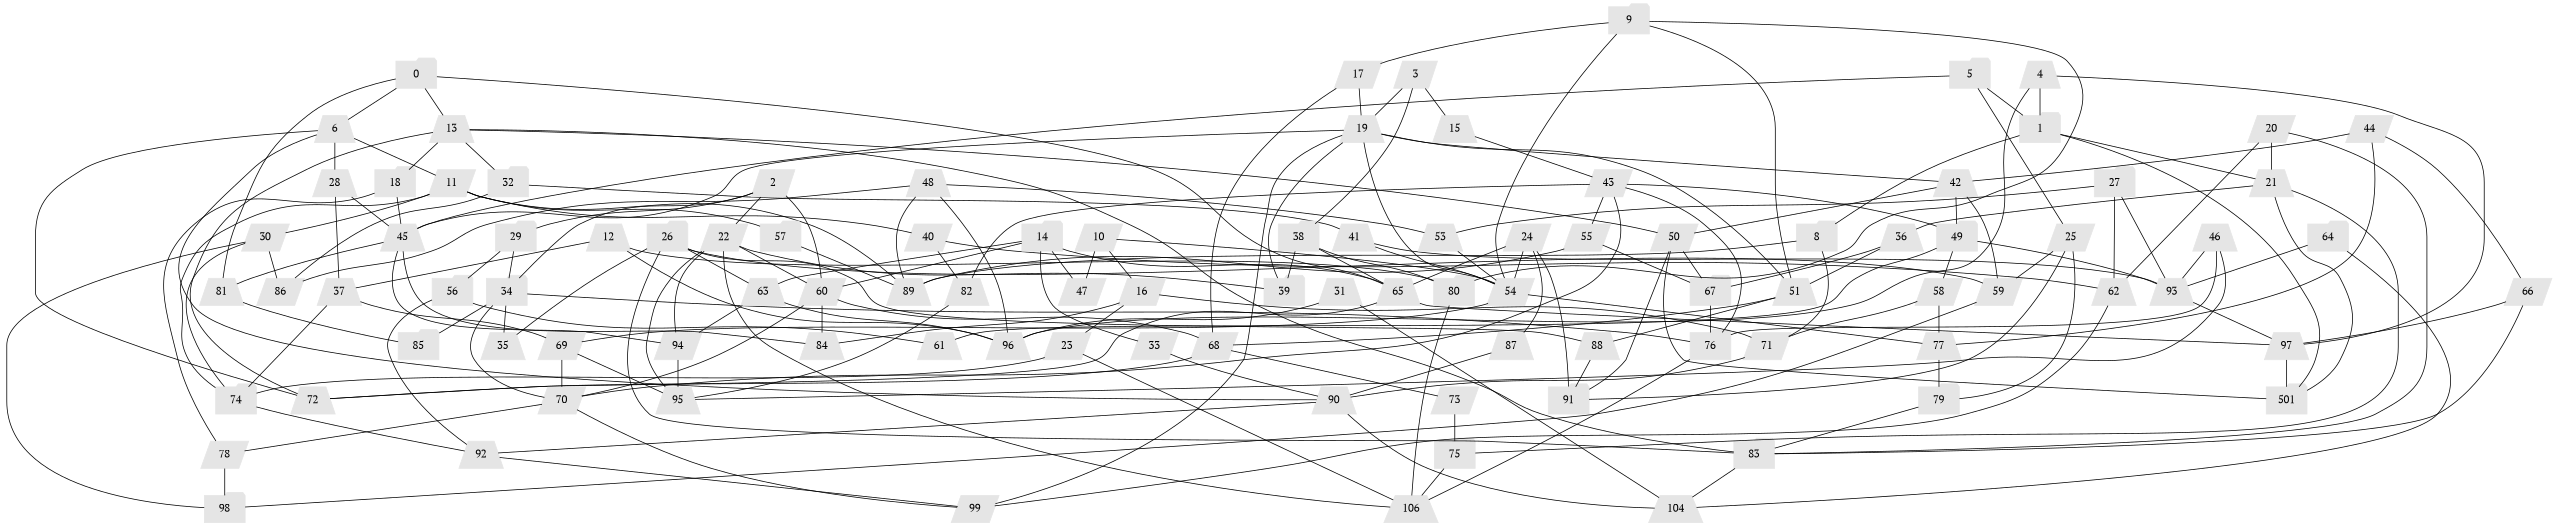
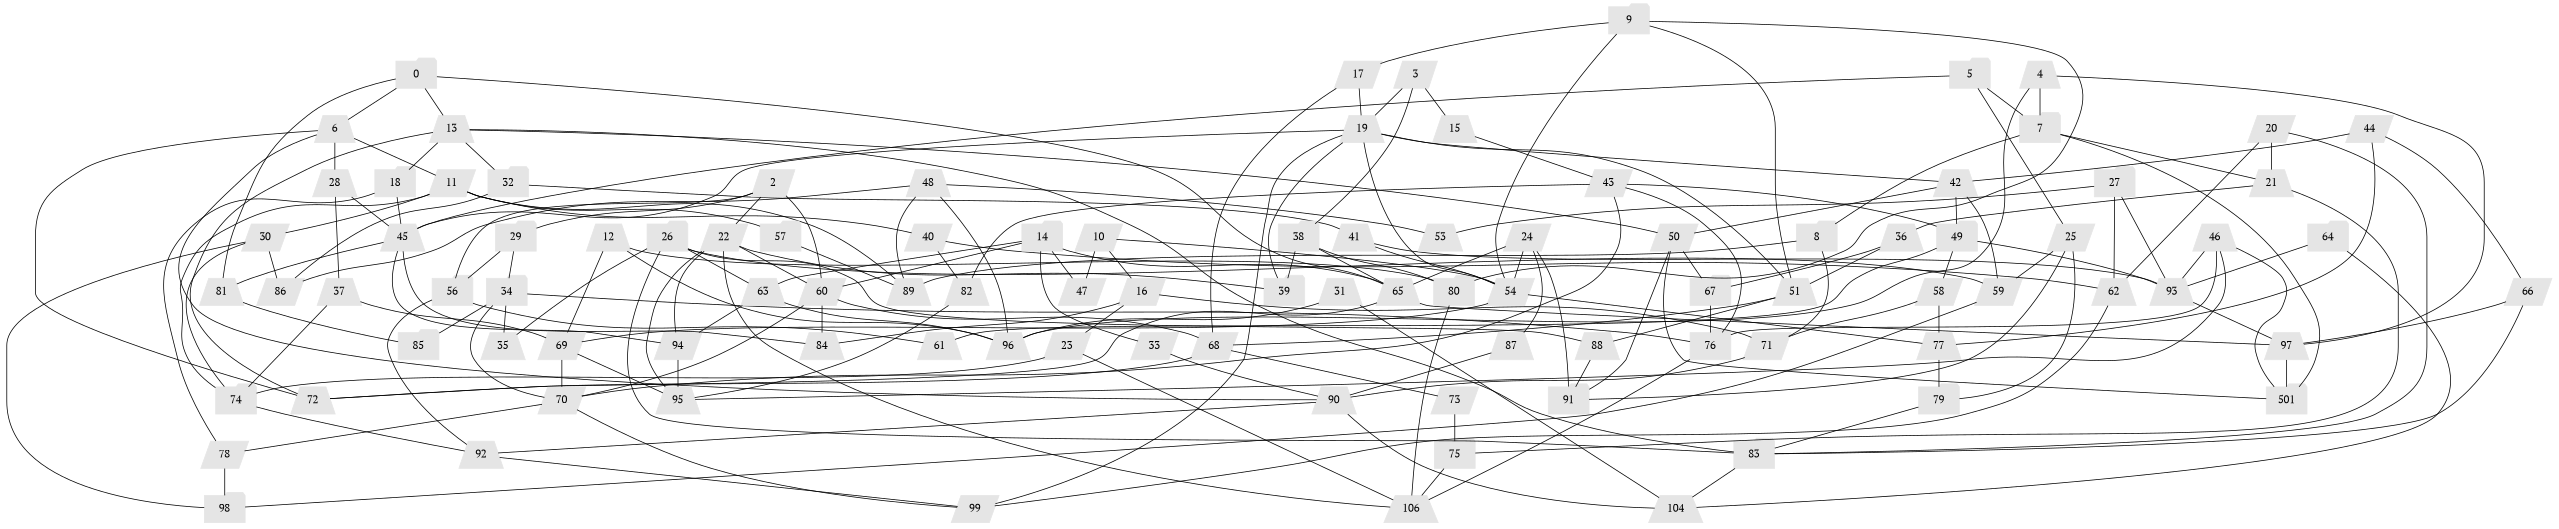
(2040, 129) -> (2040, 129)
(582, 223) -> (587, 205)
(1587, 238) -> none
(473, 265) -> (585, 292)
(1483, 270) -> none
(2345, 288) -> (2280, 311)
